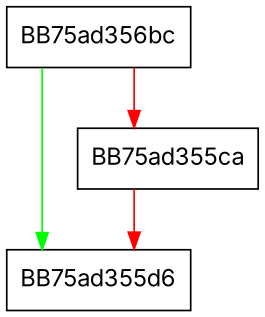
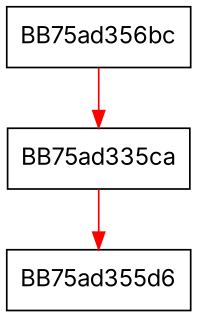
(42, 150) -> none
(168, 159) -> (99, 159)
